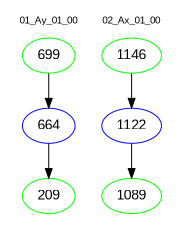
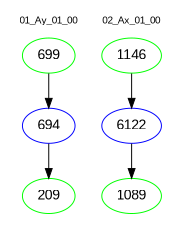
(49, 126) -> (49, 126)
(132, 126) -> (132, 126)
